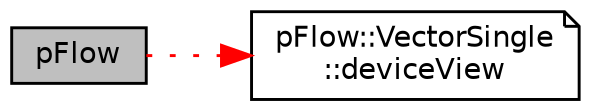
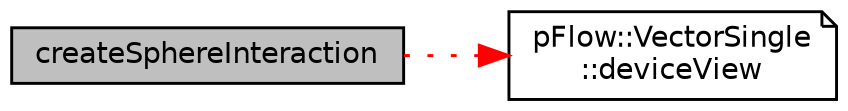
(79, 56) -> (208, 56)
